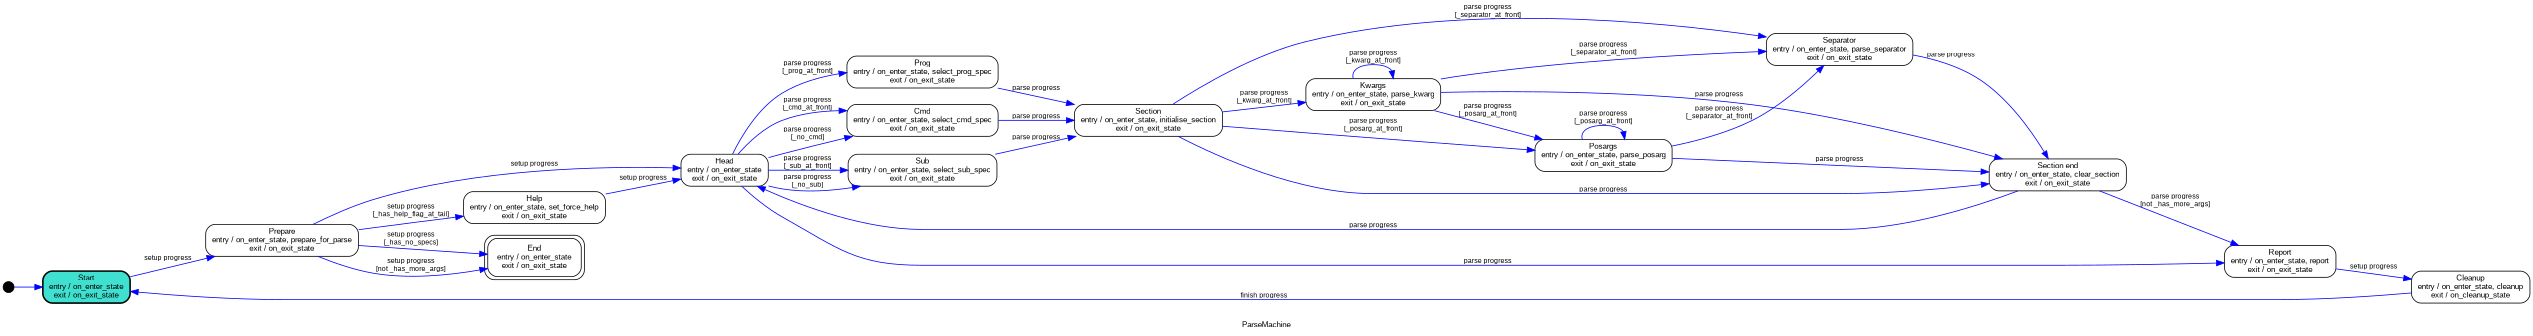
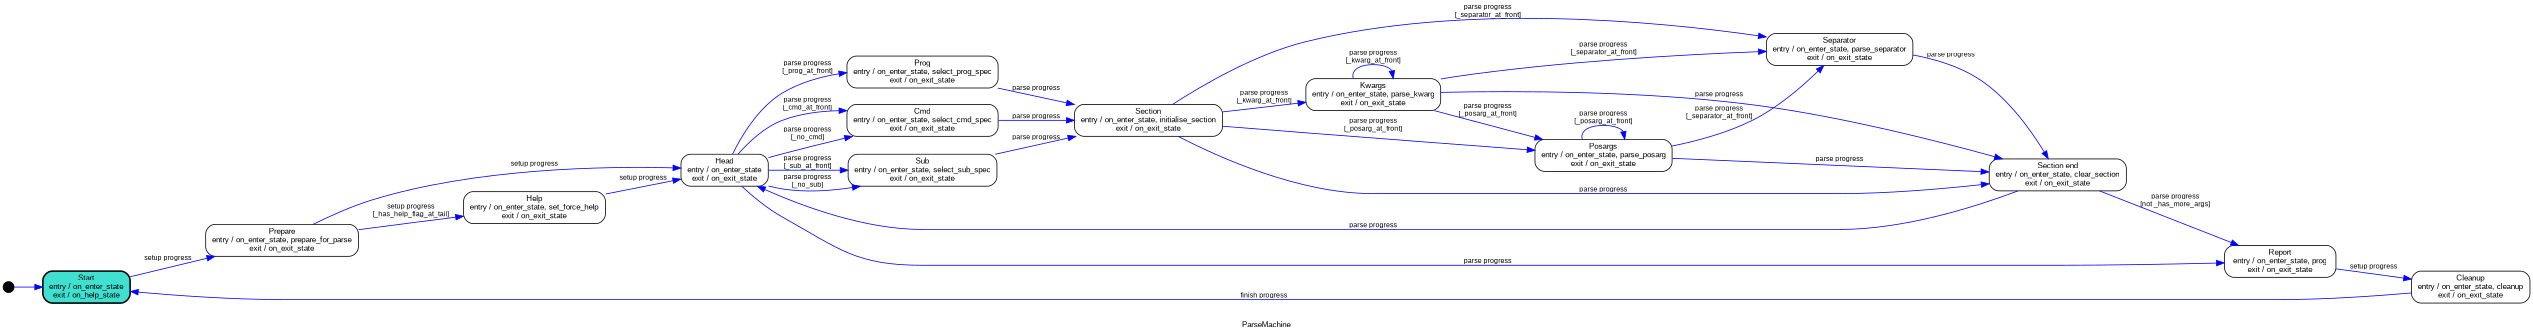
(535, 257) -> none
(2280, 261) -> (2280, 261)
(86, 287) -> (86, 287)
(2471, 287) -> (2471, 287)
